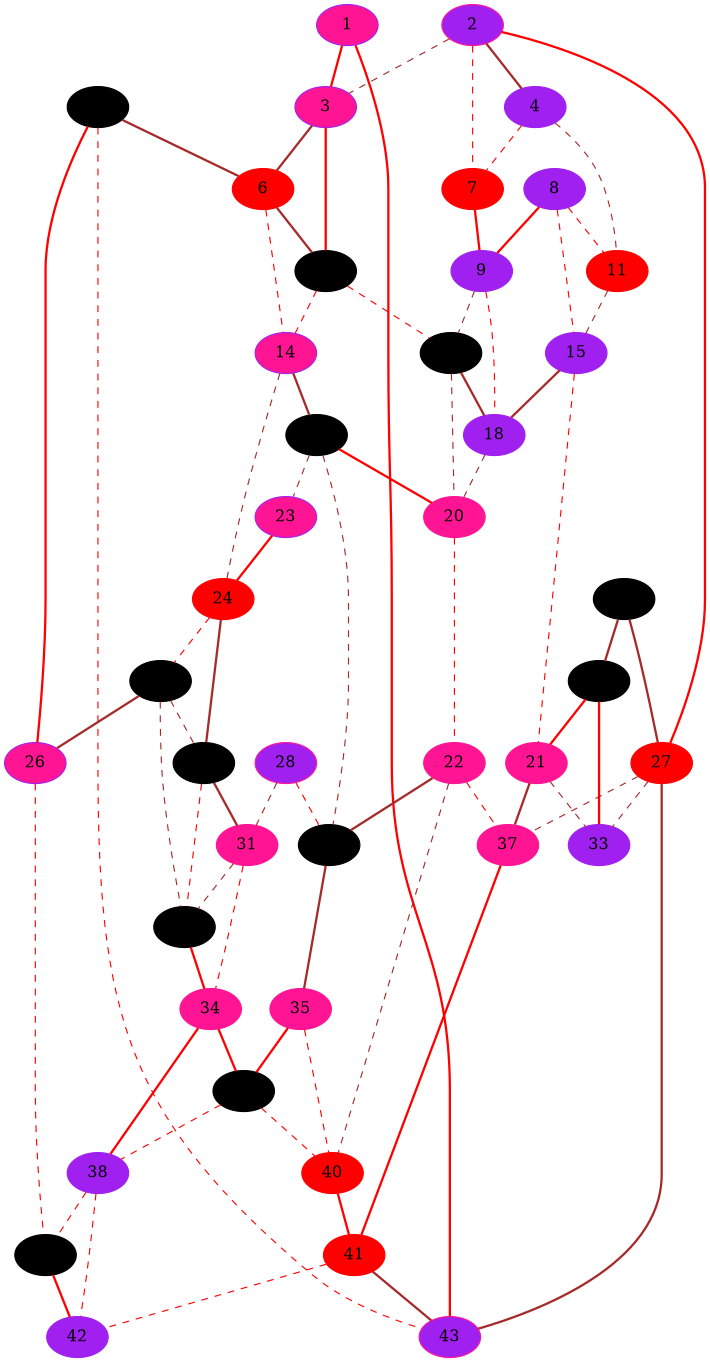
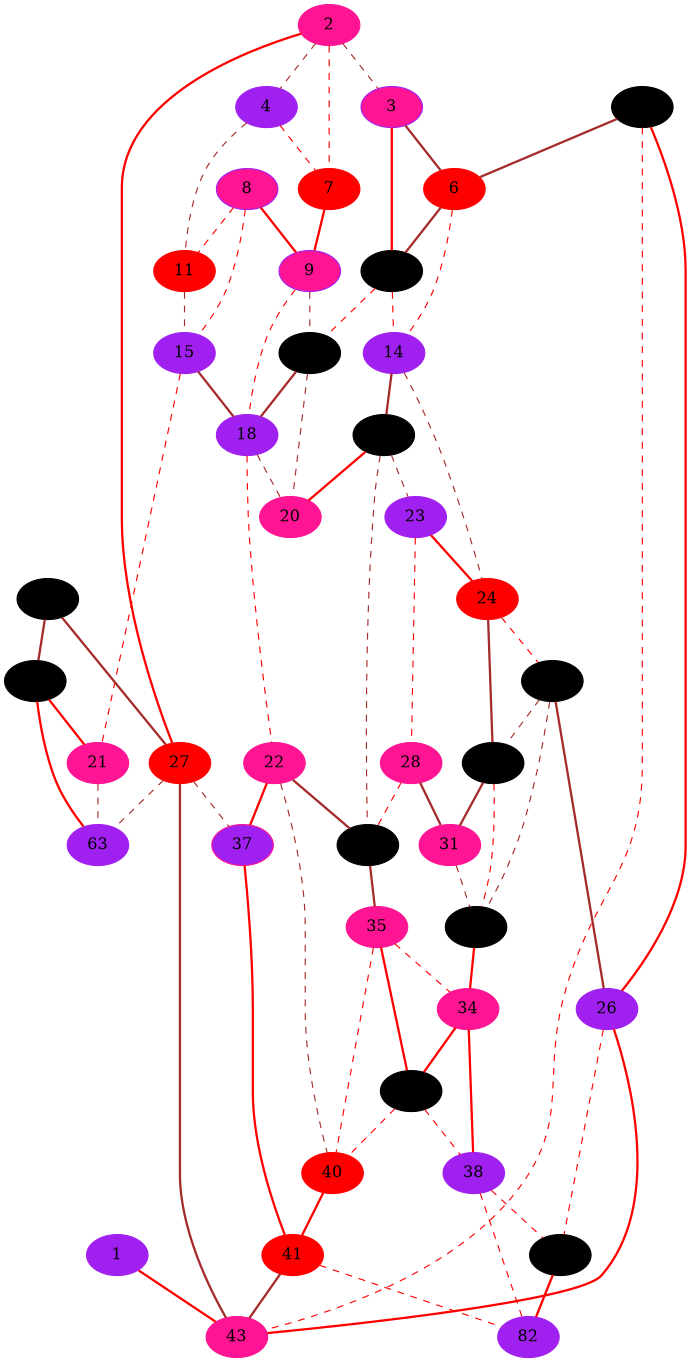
(347, 25) -> (117, 1255)
(473, 25) -> (329, 25)
(337, 66) -> none
(504, 66) -> (298, 66)
(555, 189) -> (247, 189)
(482, 271) -> (310, 271)
(286, 353) -> (394, 353)
(286, 517) -> (416, 517)
none -> (413, 640)
(454, 640) -> (255, 599)
(35, 763) -> (607, 1009)
(286, 763) -> (411, 763)
(267, 804) -> (430, 804)
(481, 804) -> (259, 804)
(522, 804) -> none
(508, 845) -> (243, 845)
(599, 845) -> (98, 845)
(230, 927) -> (423, 968)
none -> (563, 1291)
(77, 1337) -> (528, 1337)
(450, 1337) -> (237, 1337)
